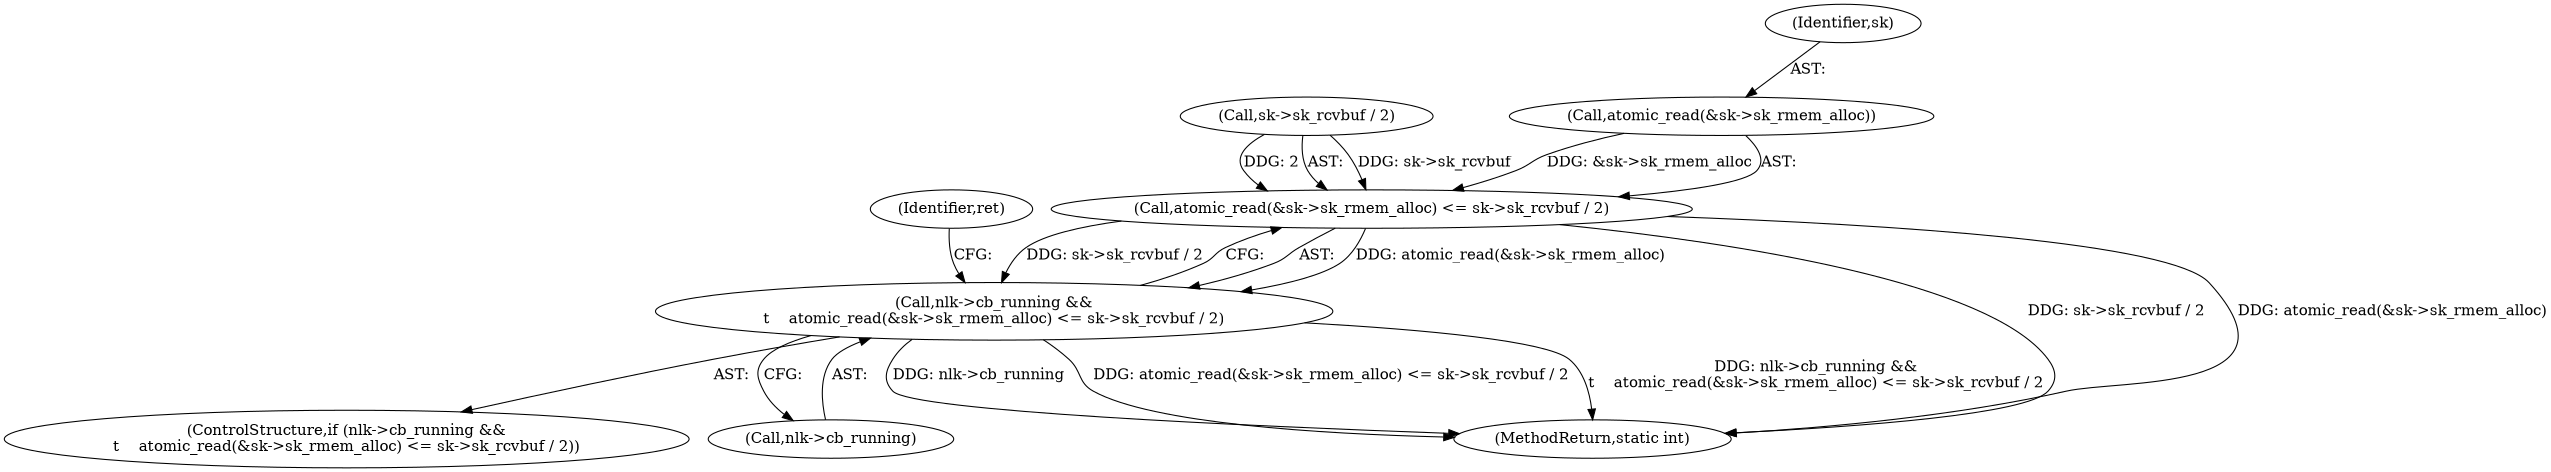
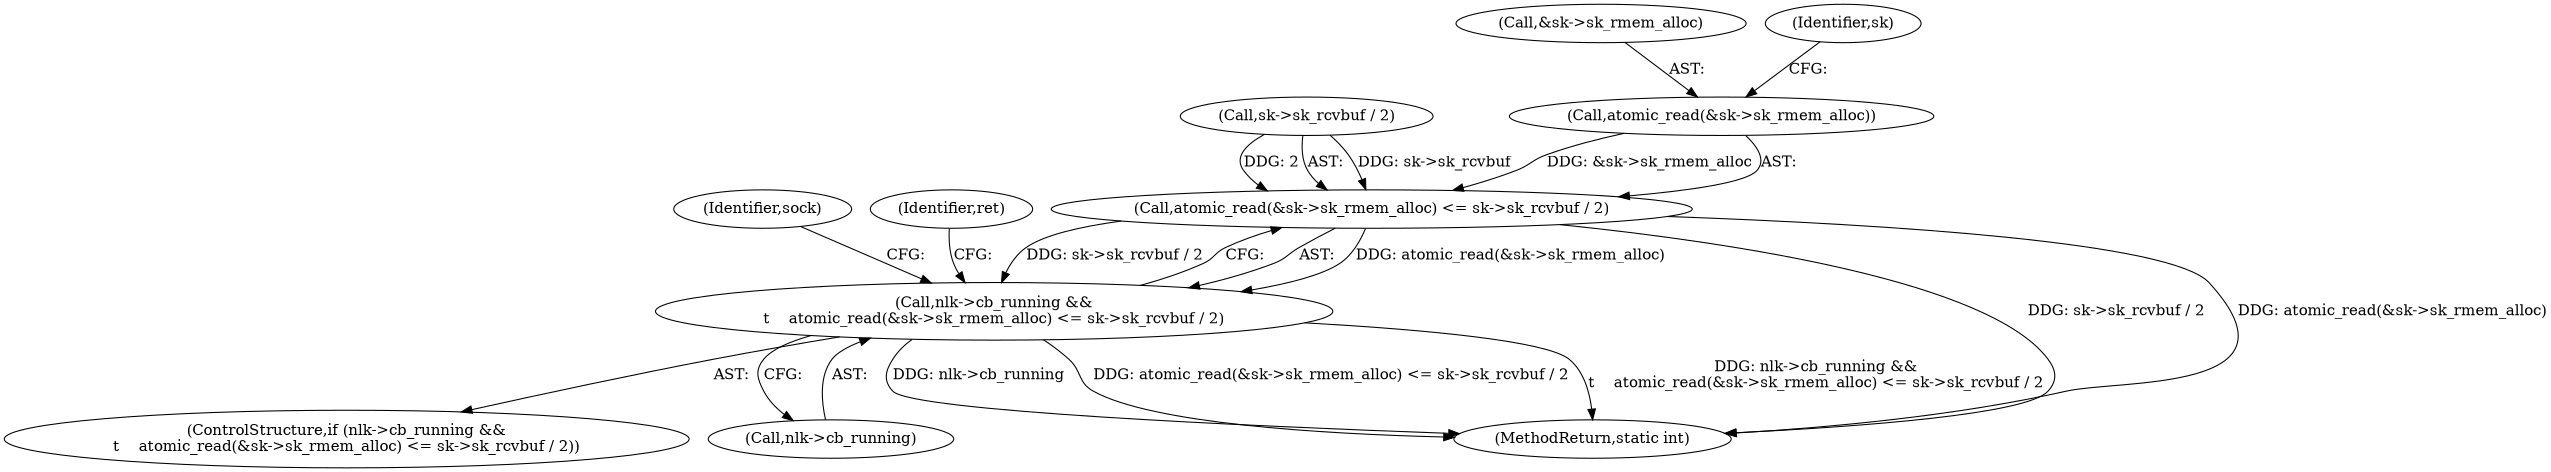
none -> (1601, 23)
(1811, 70) -> (1811, 70)
none -> (763, 209)
